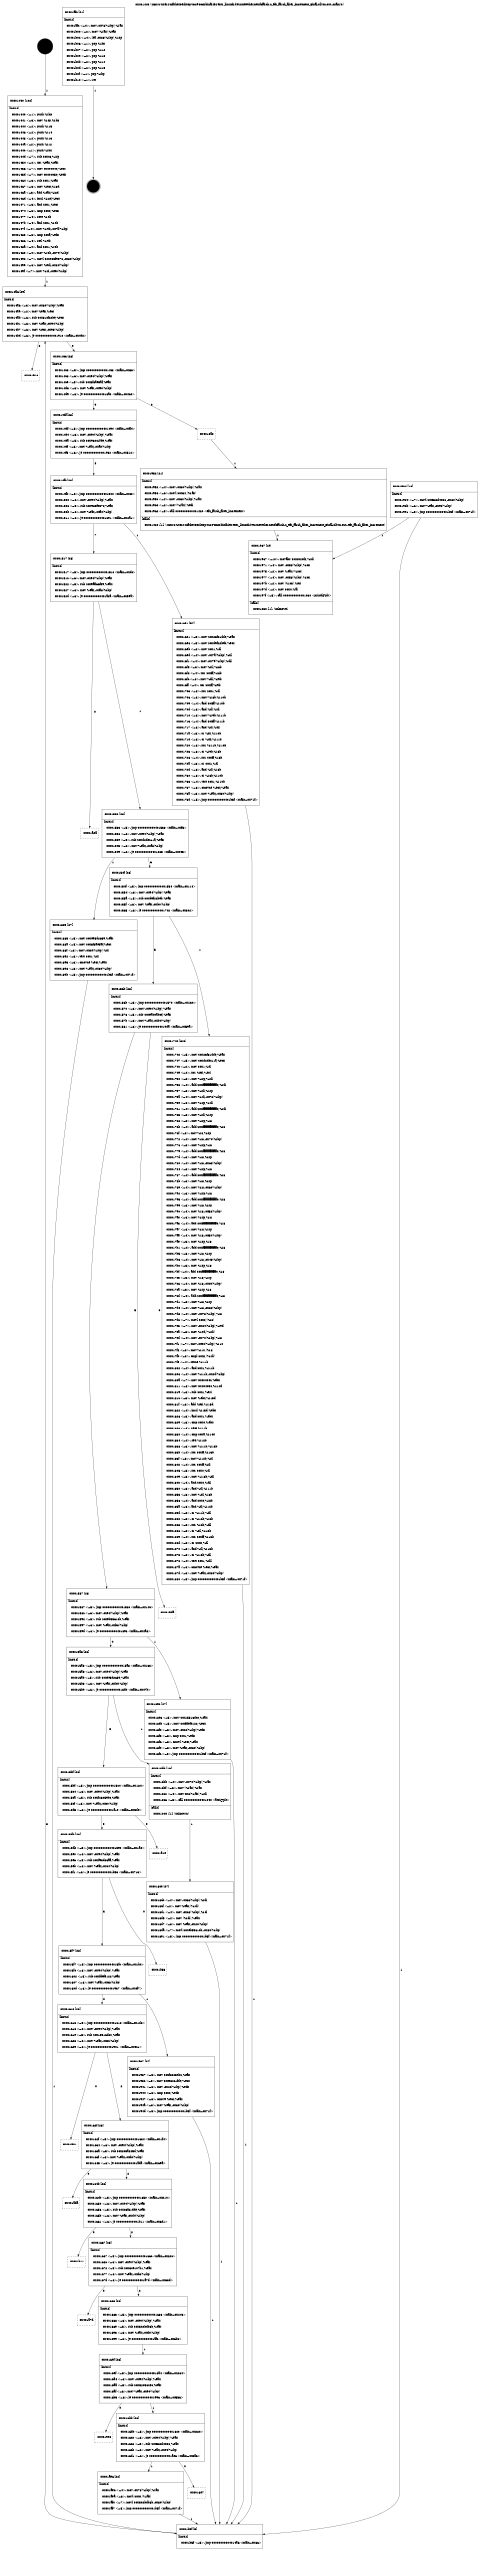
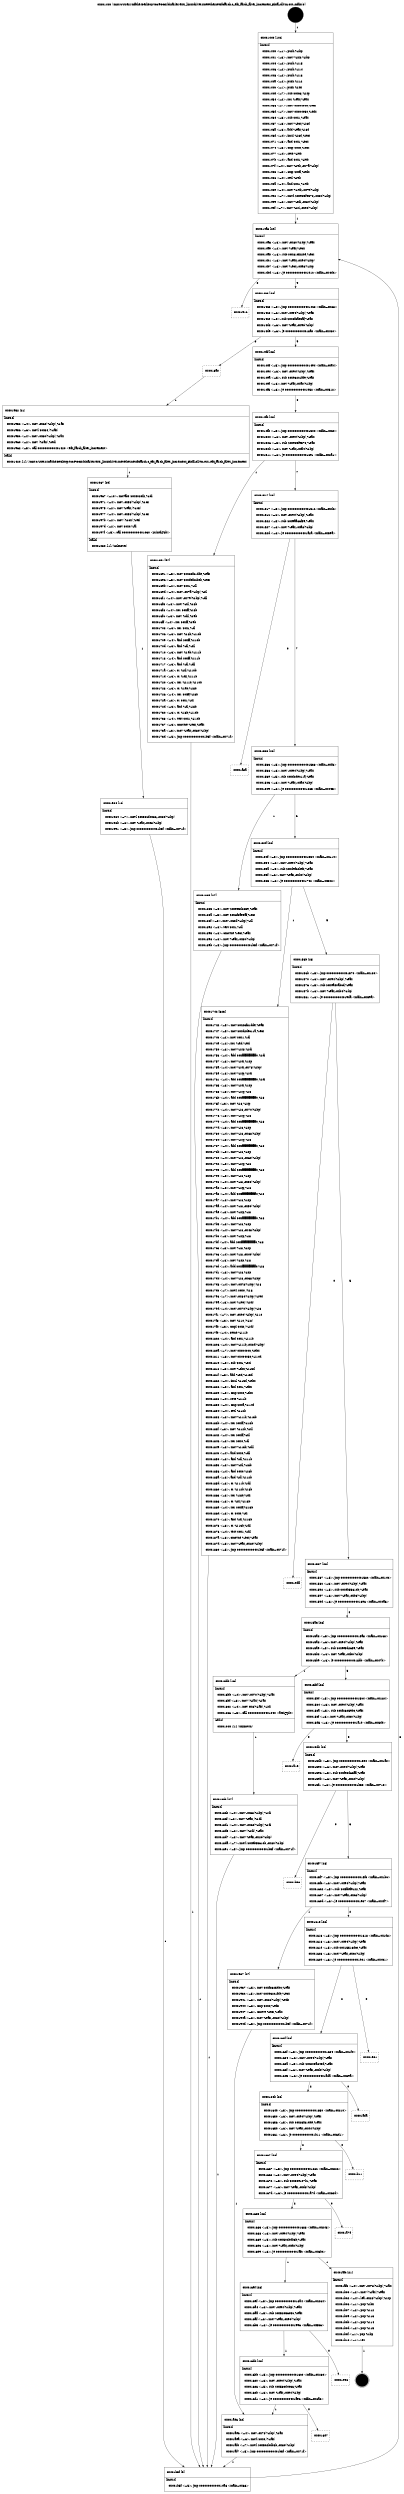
(372, 539) -> (137, 674)
(187, 1729) -> none
none -> (324, 2262)
(211, 2318) -> (234, 2221)
